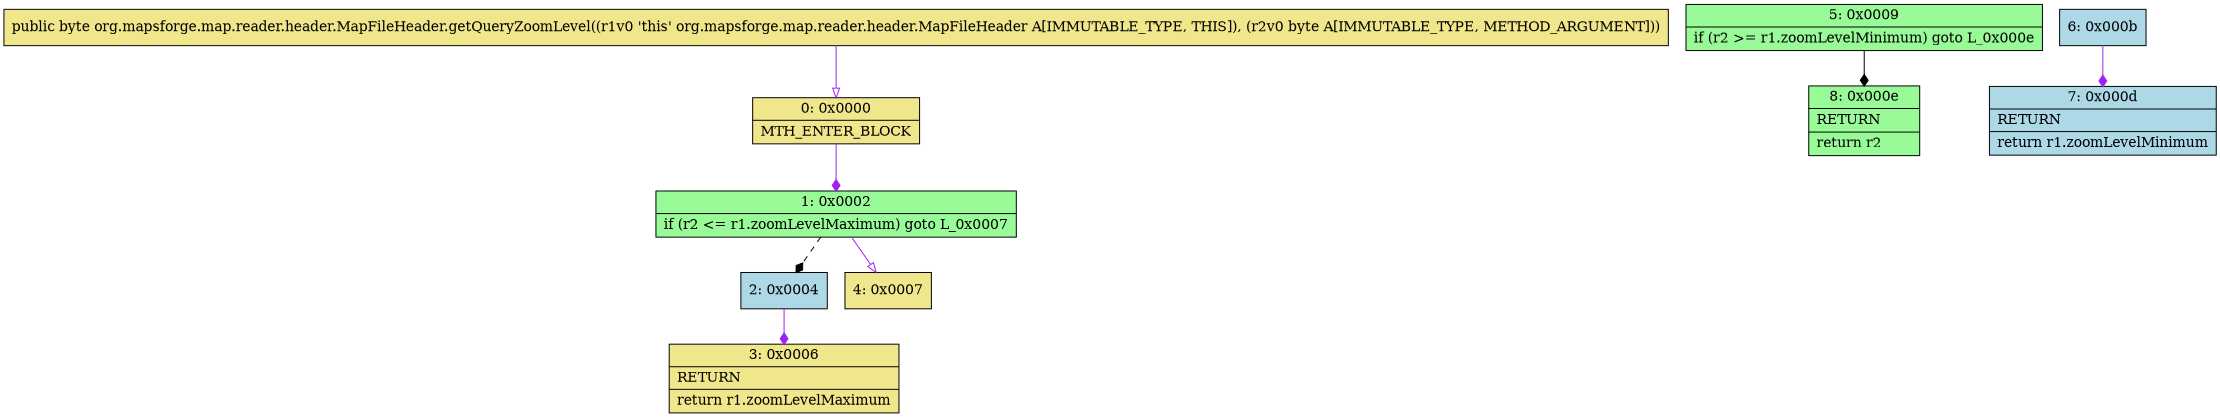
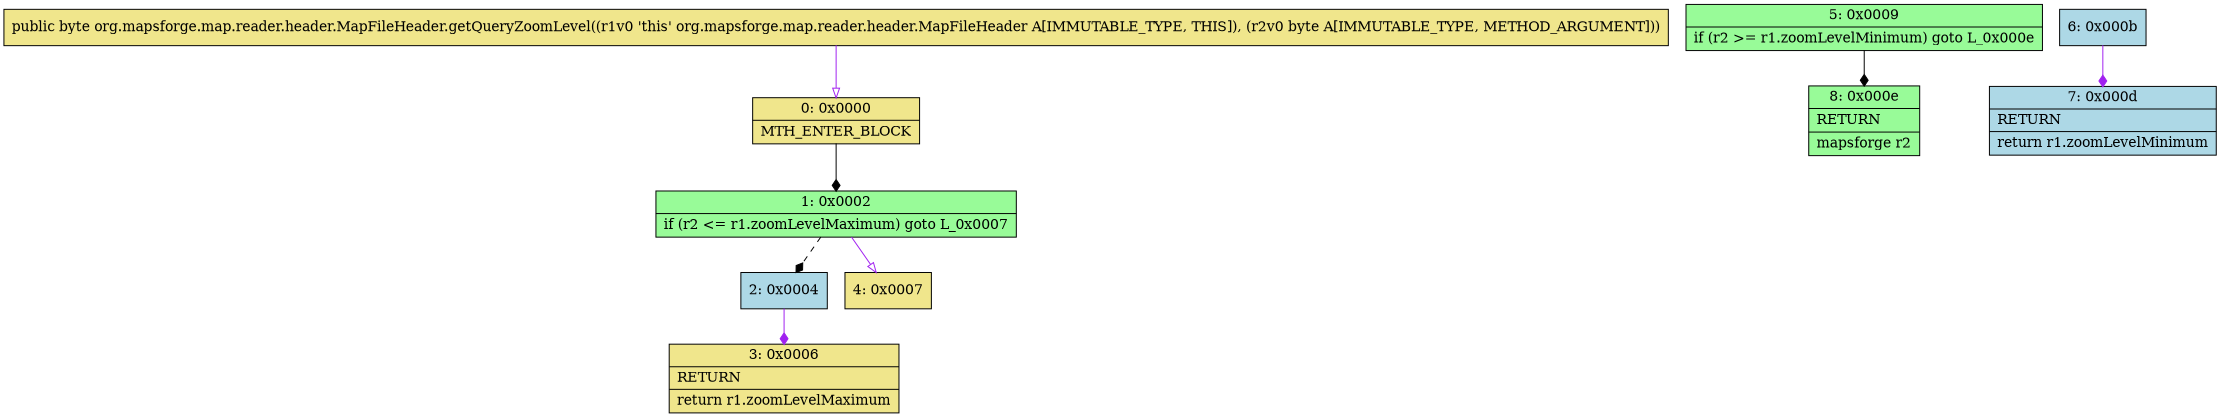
(1849, 143) -> (1864, 143)
(836, 161) -> (836, 161)
